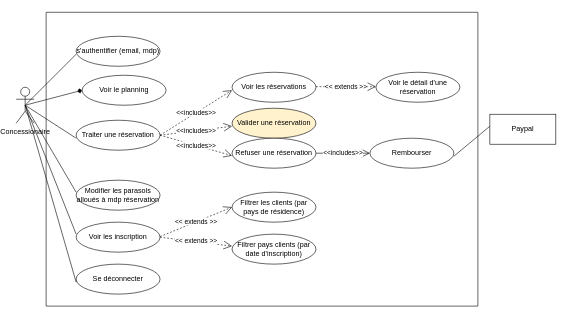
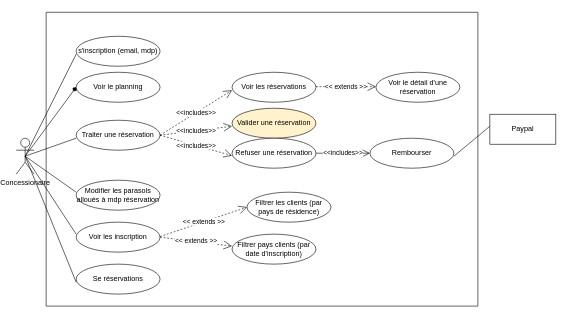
(118, 51) -> (118, 51)
(124, 90) -> (118, 87)
(25, 105) -> (25, 156)
(274, 207) -> (289, 207)
(118, 279) -> (118, 279)
